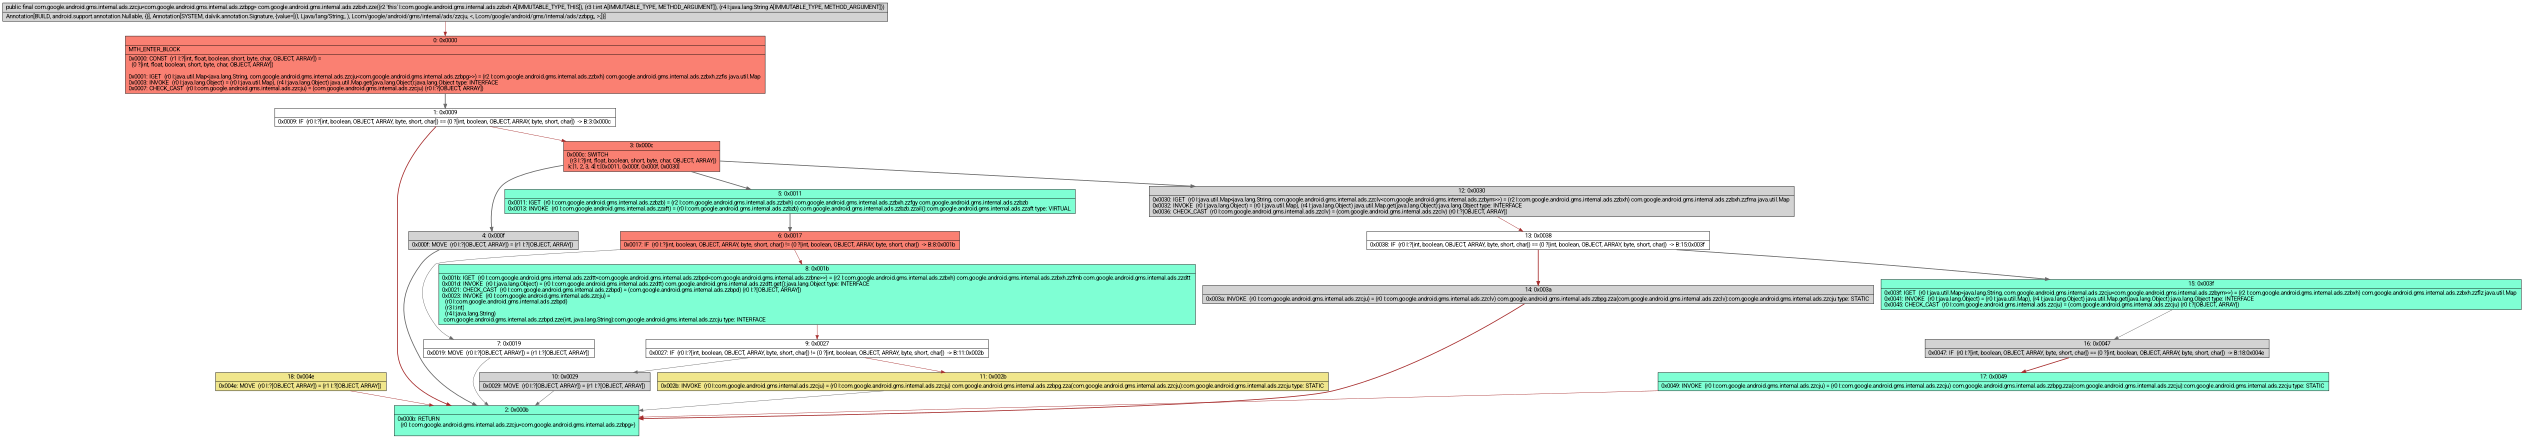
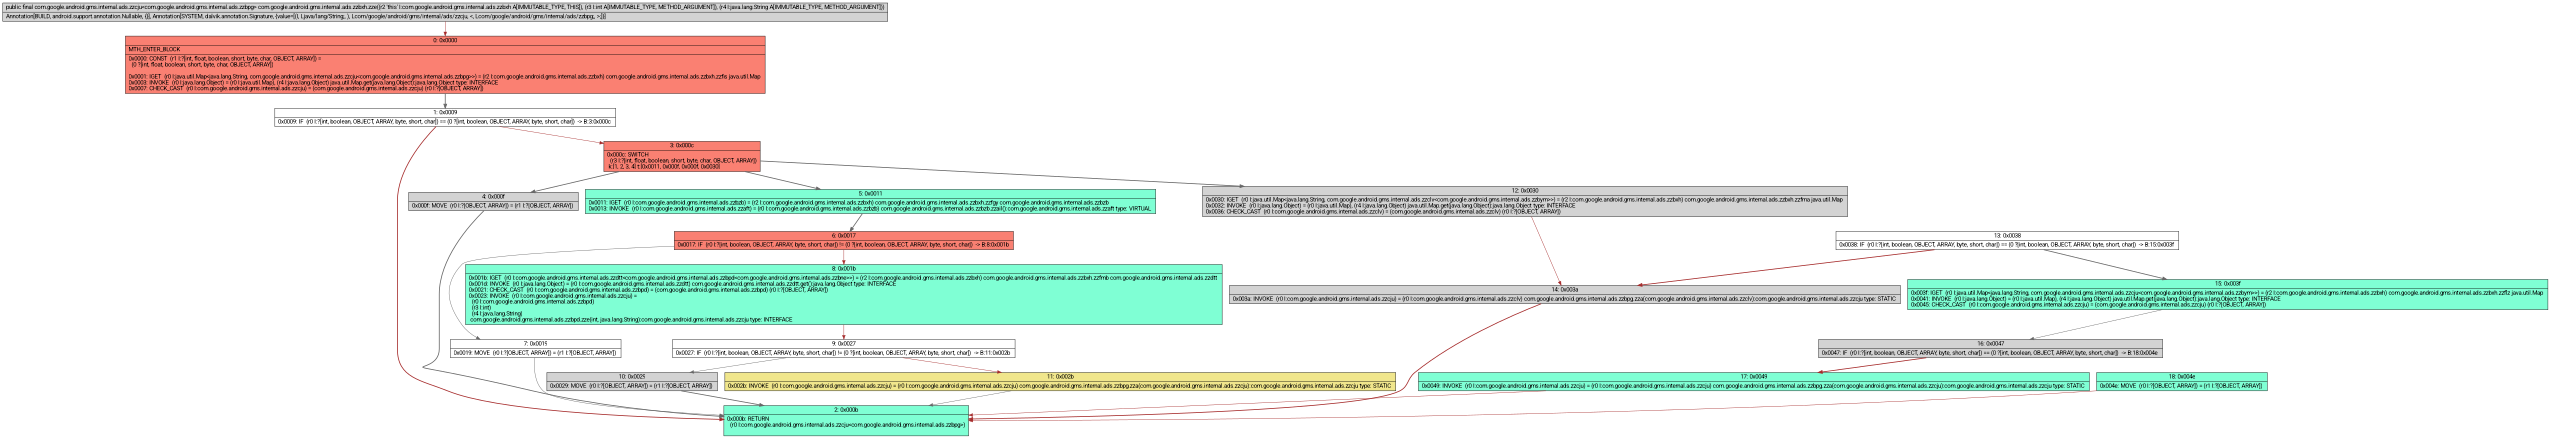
(1508, 223) -> (1546, 249)
(301, 382) -> (2182, 382)
(546, 397) -> (721, 398)
